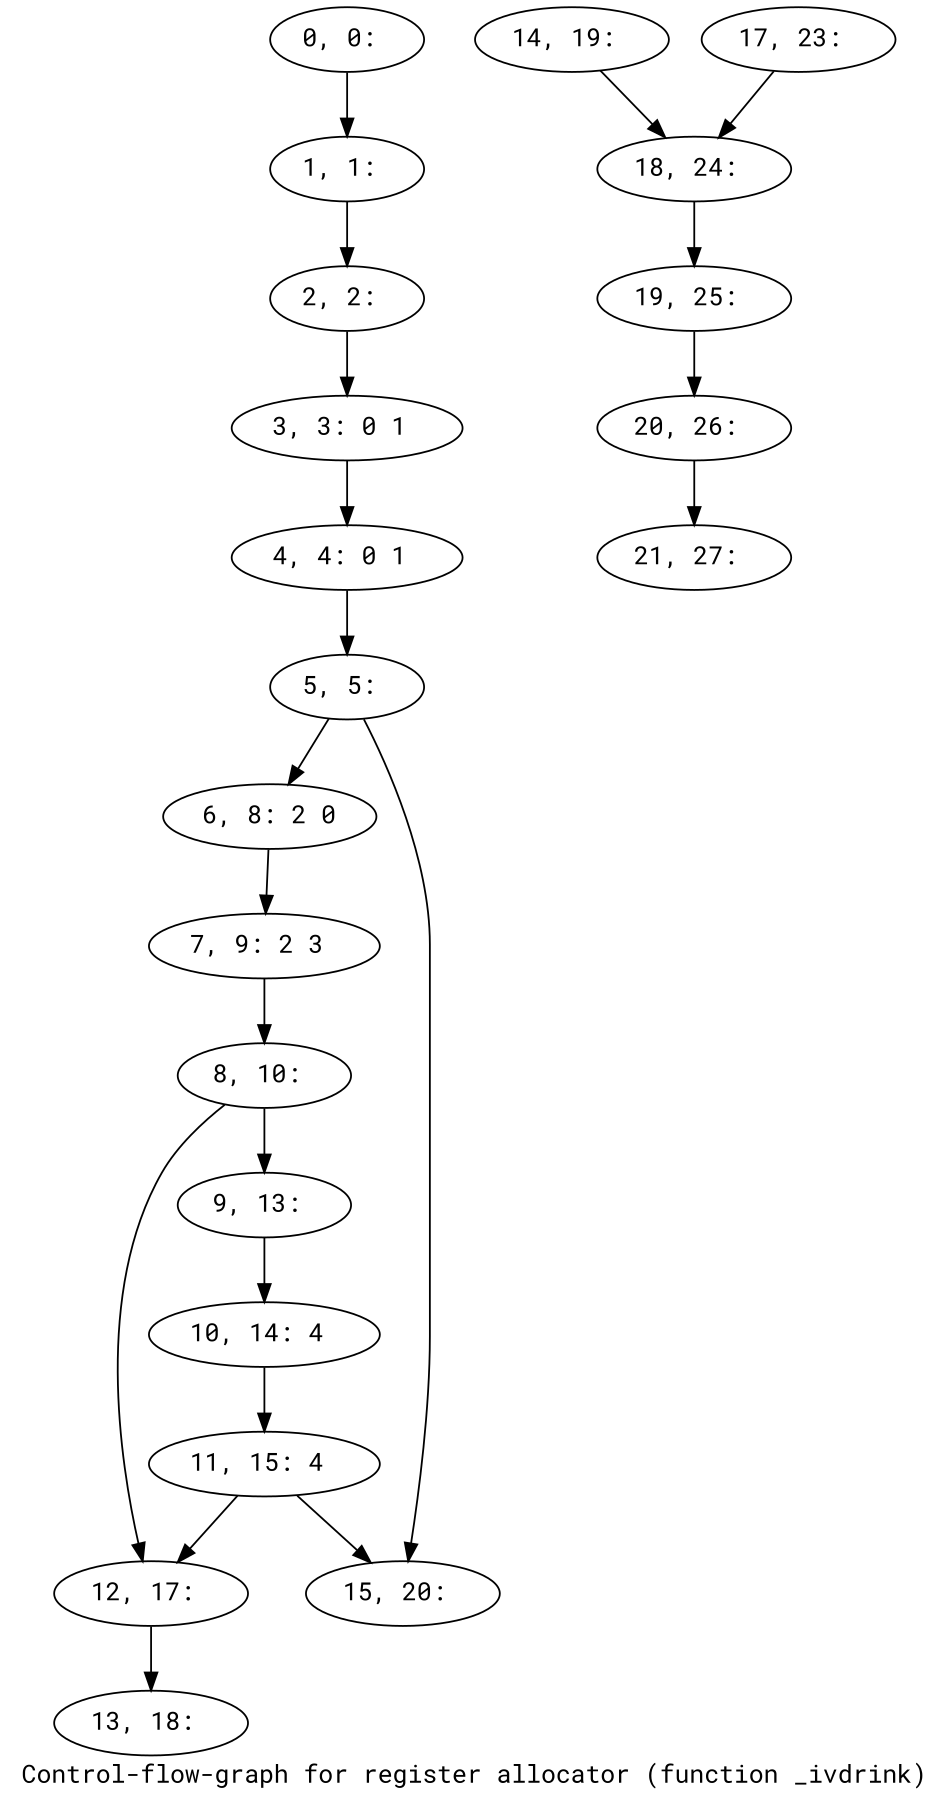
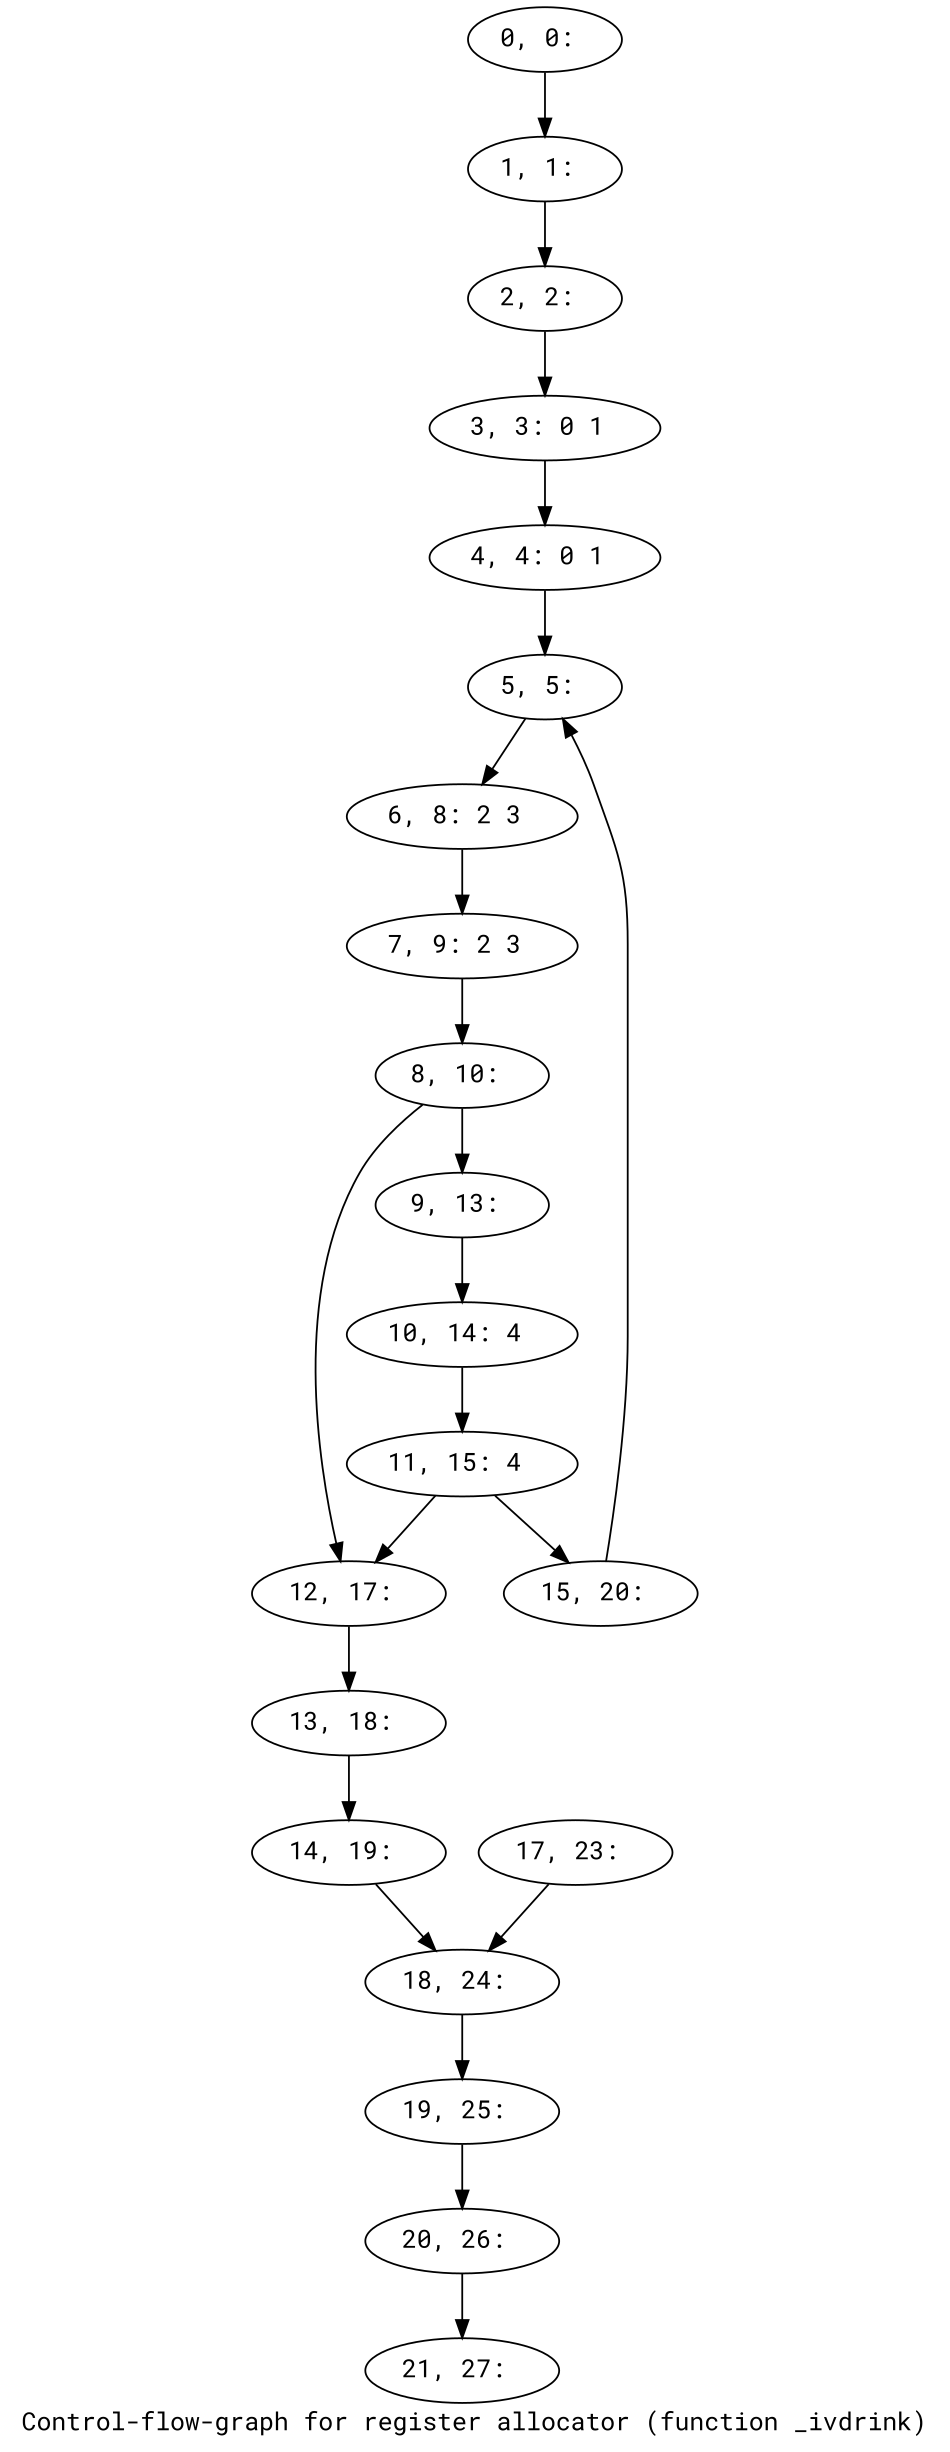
(270, 817) -> (462, 817)
(430, 1126) -> (628, 1144)
none -> (349, 1779)
